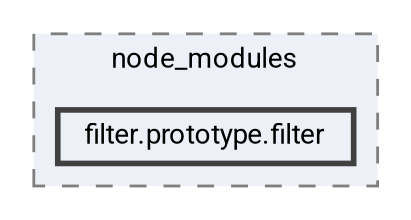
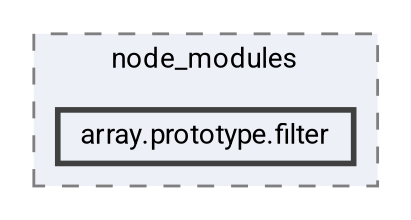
(206, 137) -> (206, 137)
